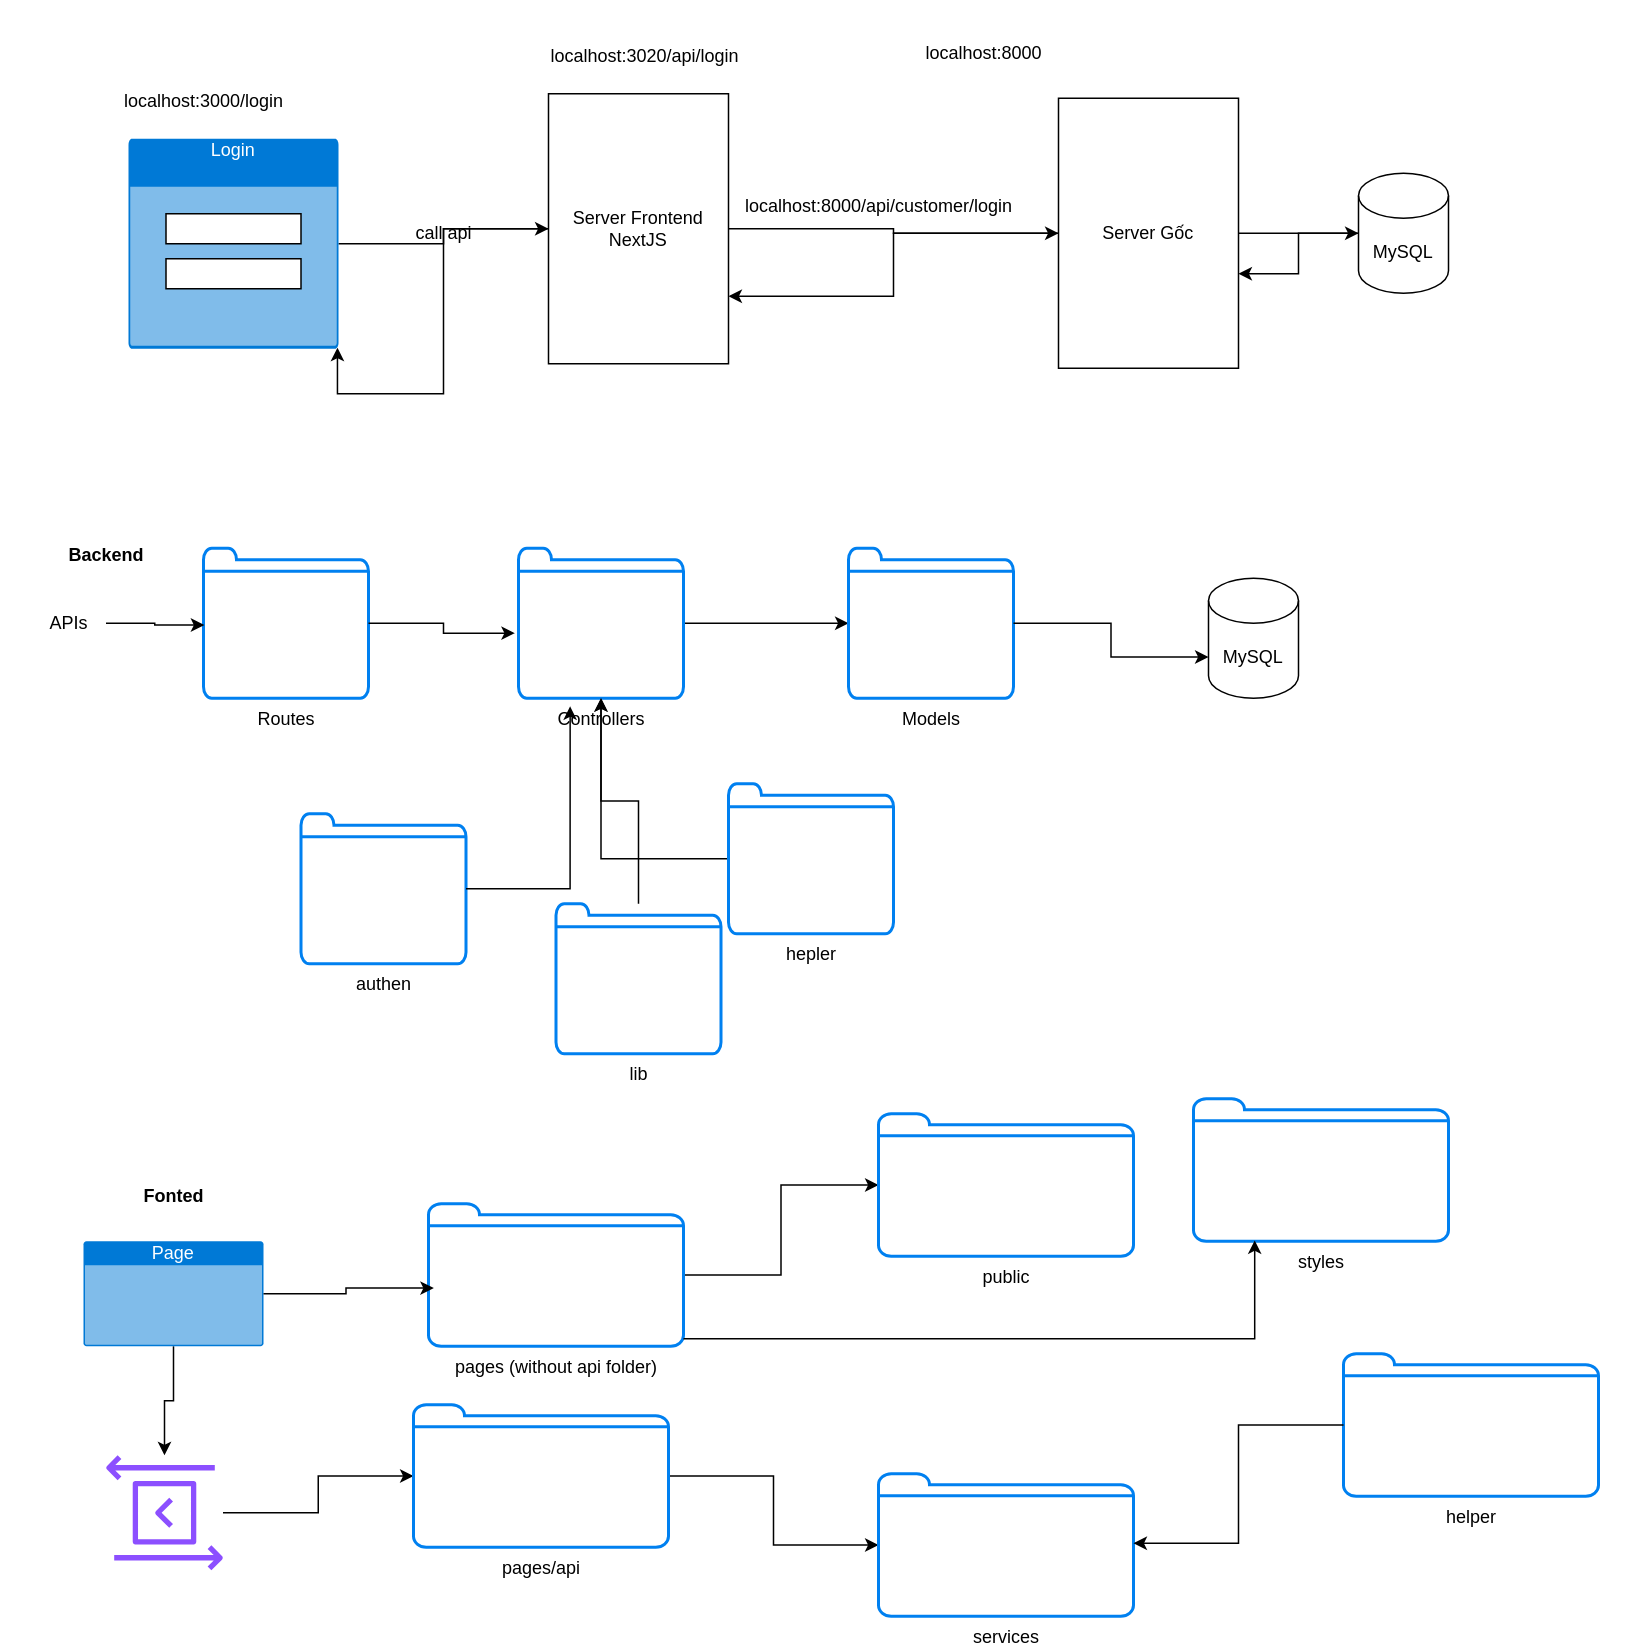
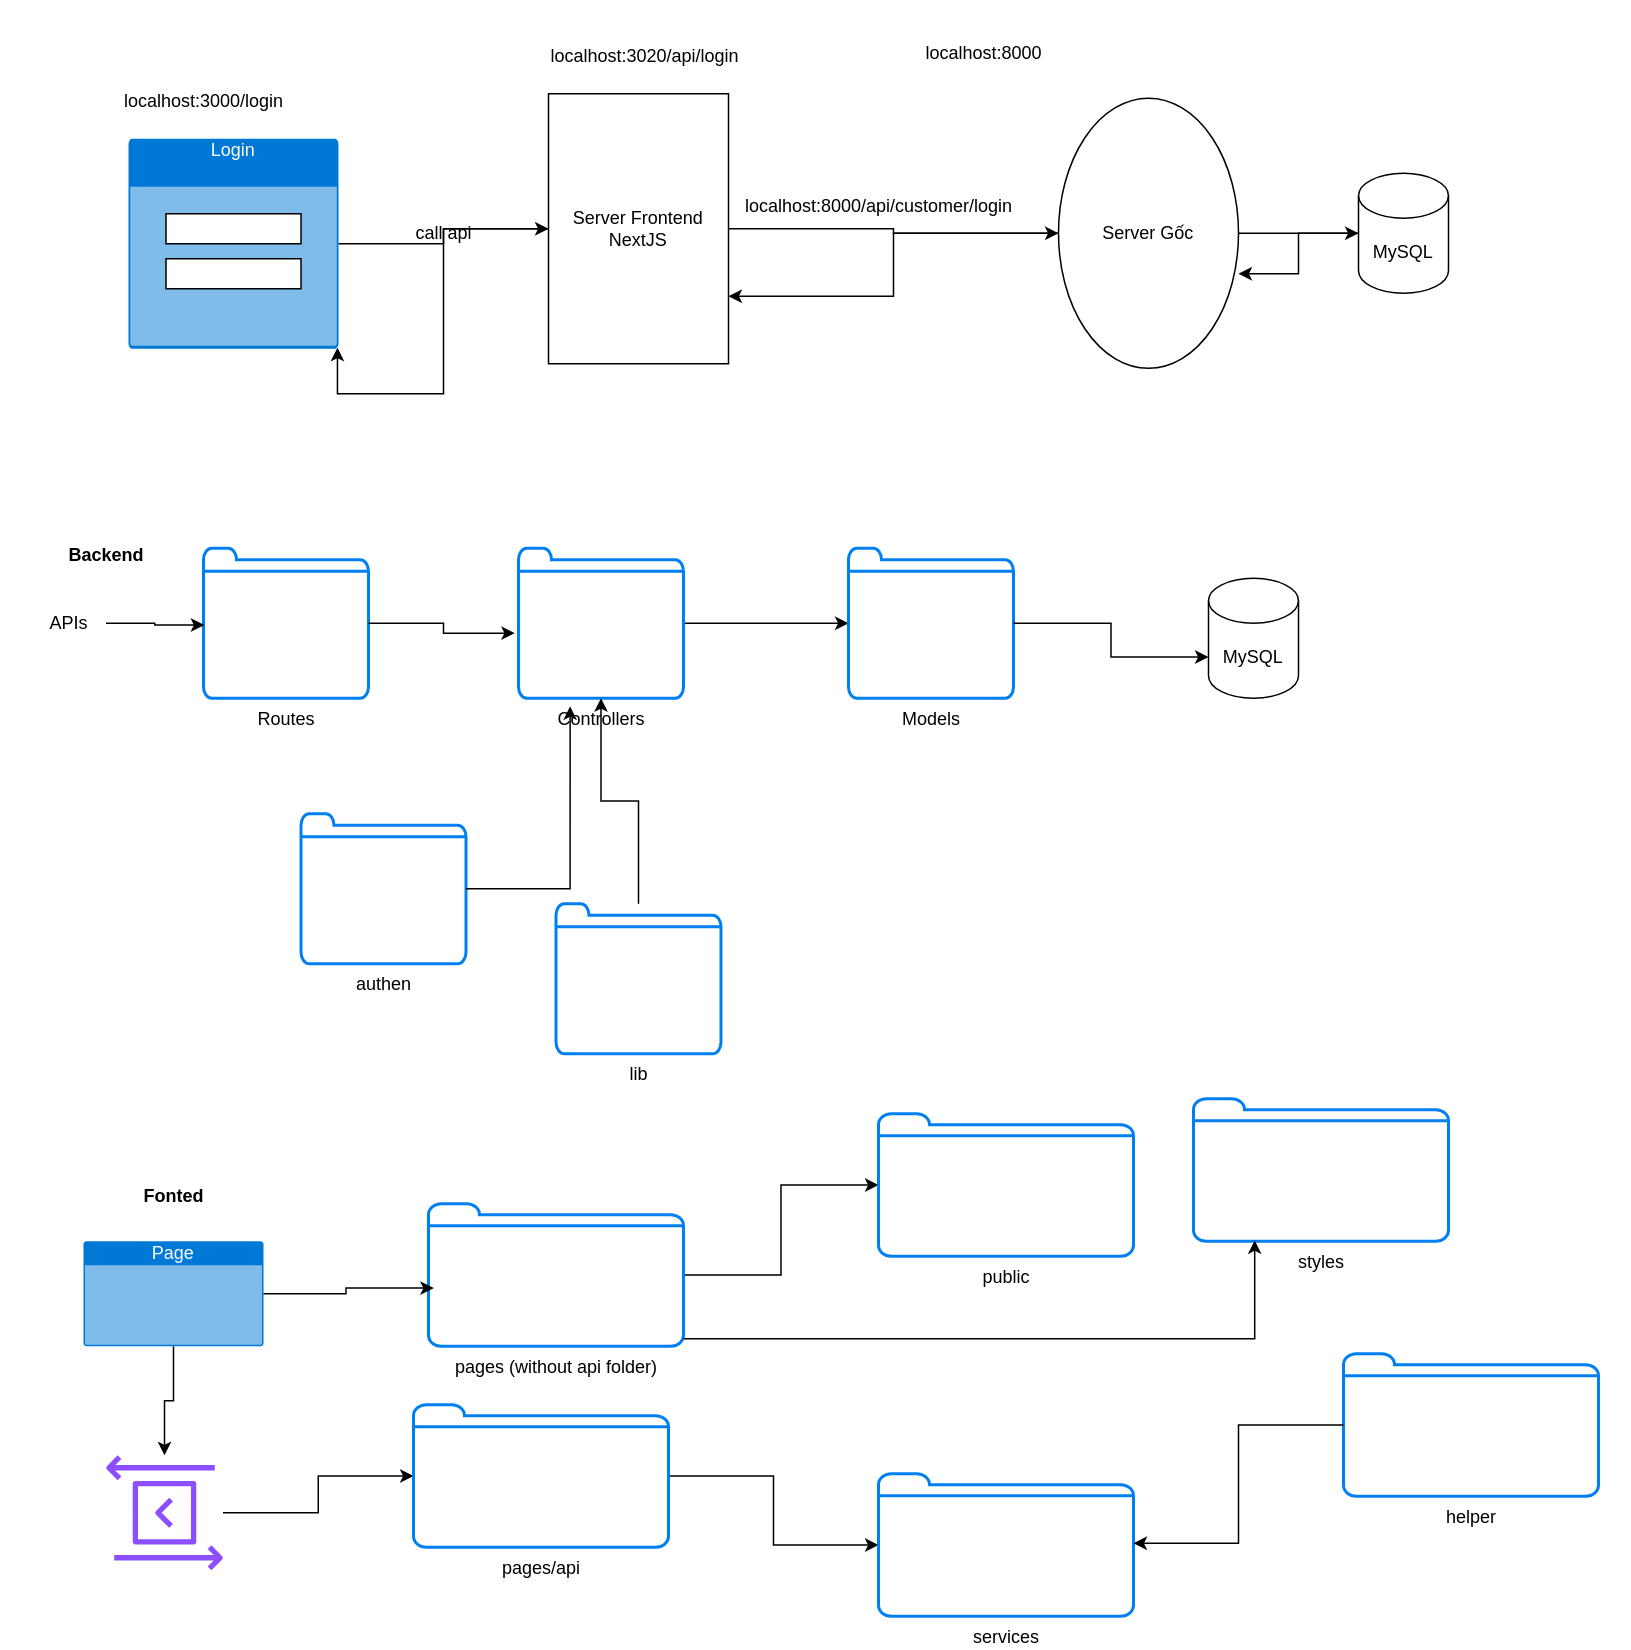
(1148, 233) -> (1148, 233)
(635, 859) -> none
(811, 859) -> none
